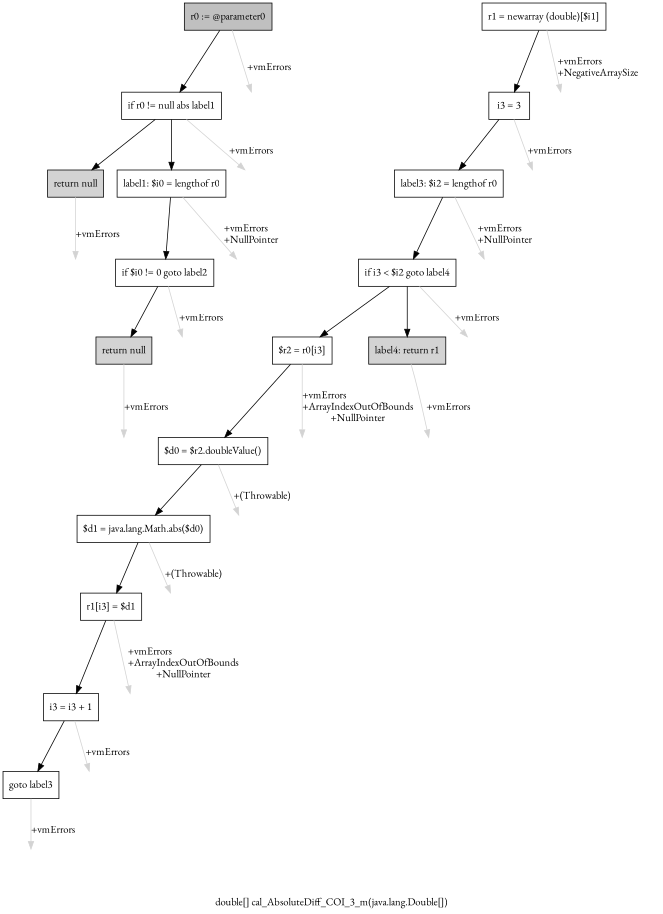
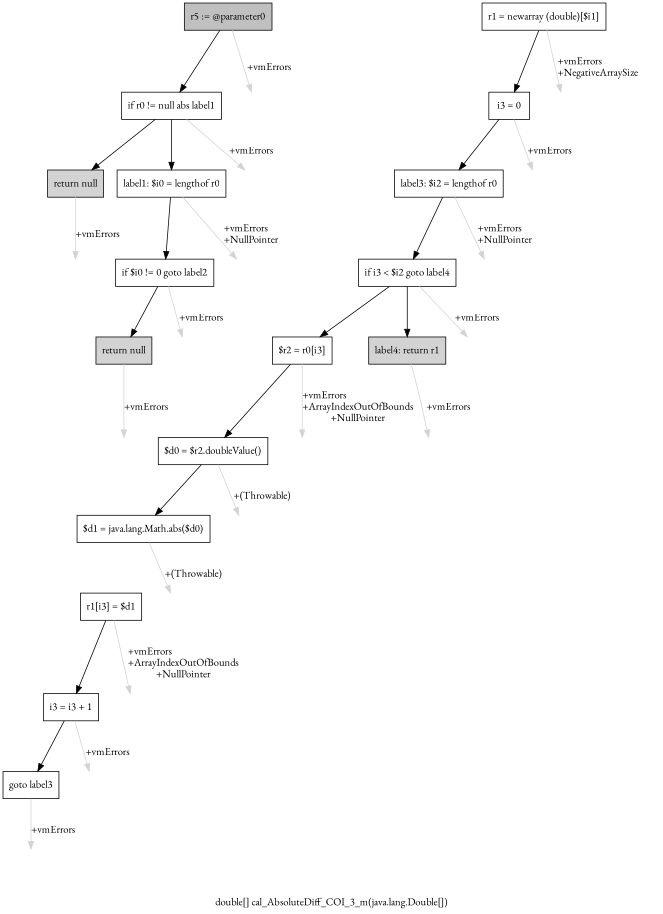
(228, 17) -> (228, 17)
(509, 106) -> (509, 106)
(129, 564) -> none
